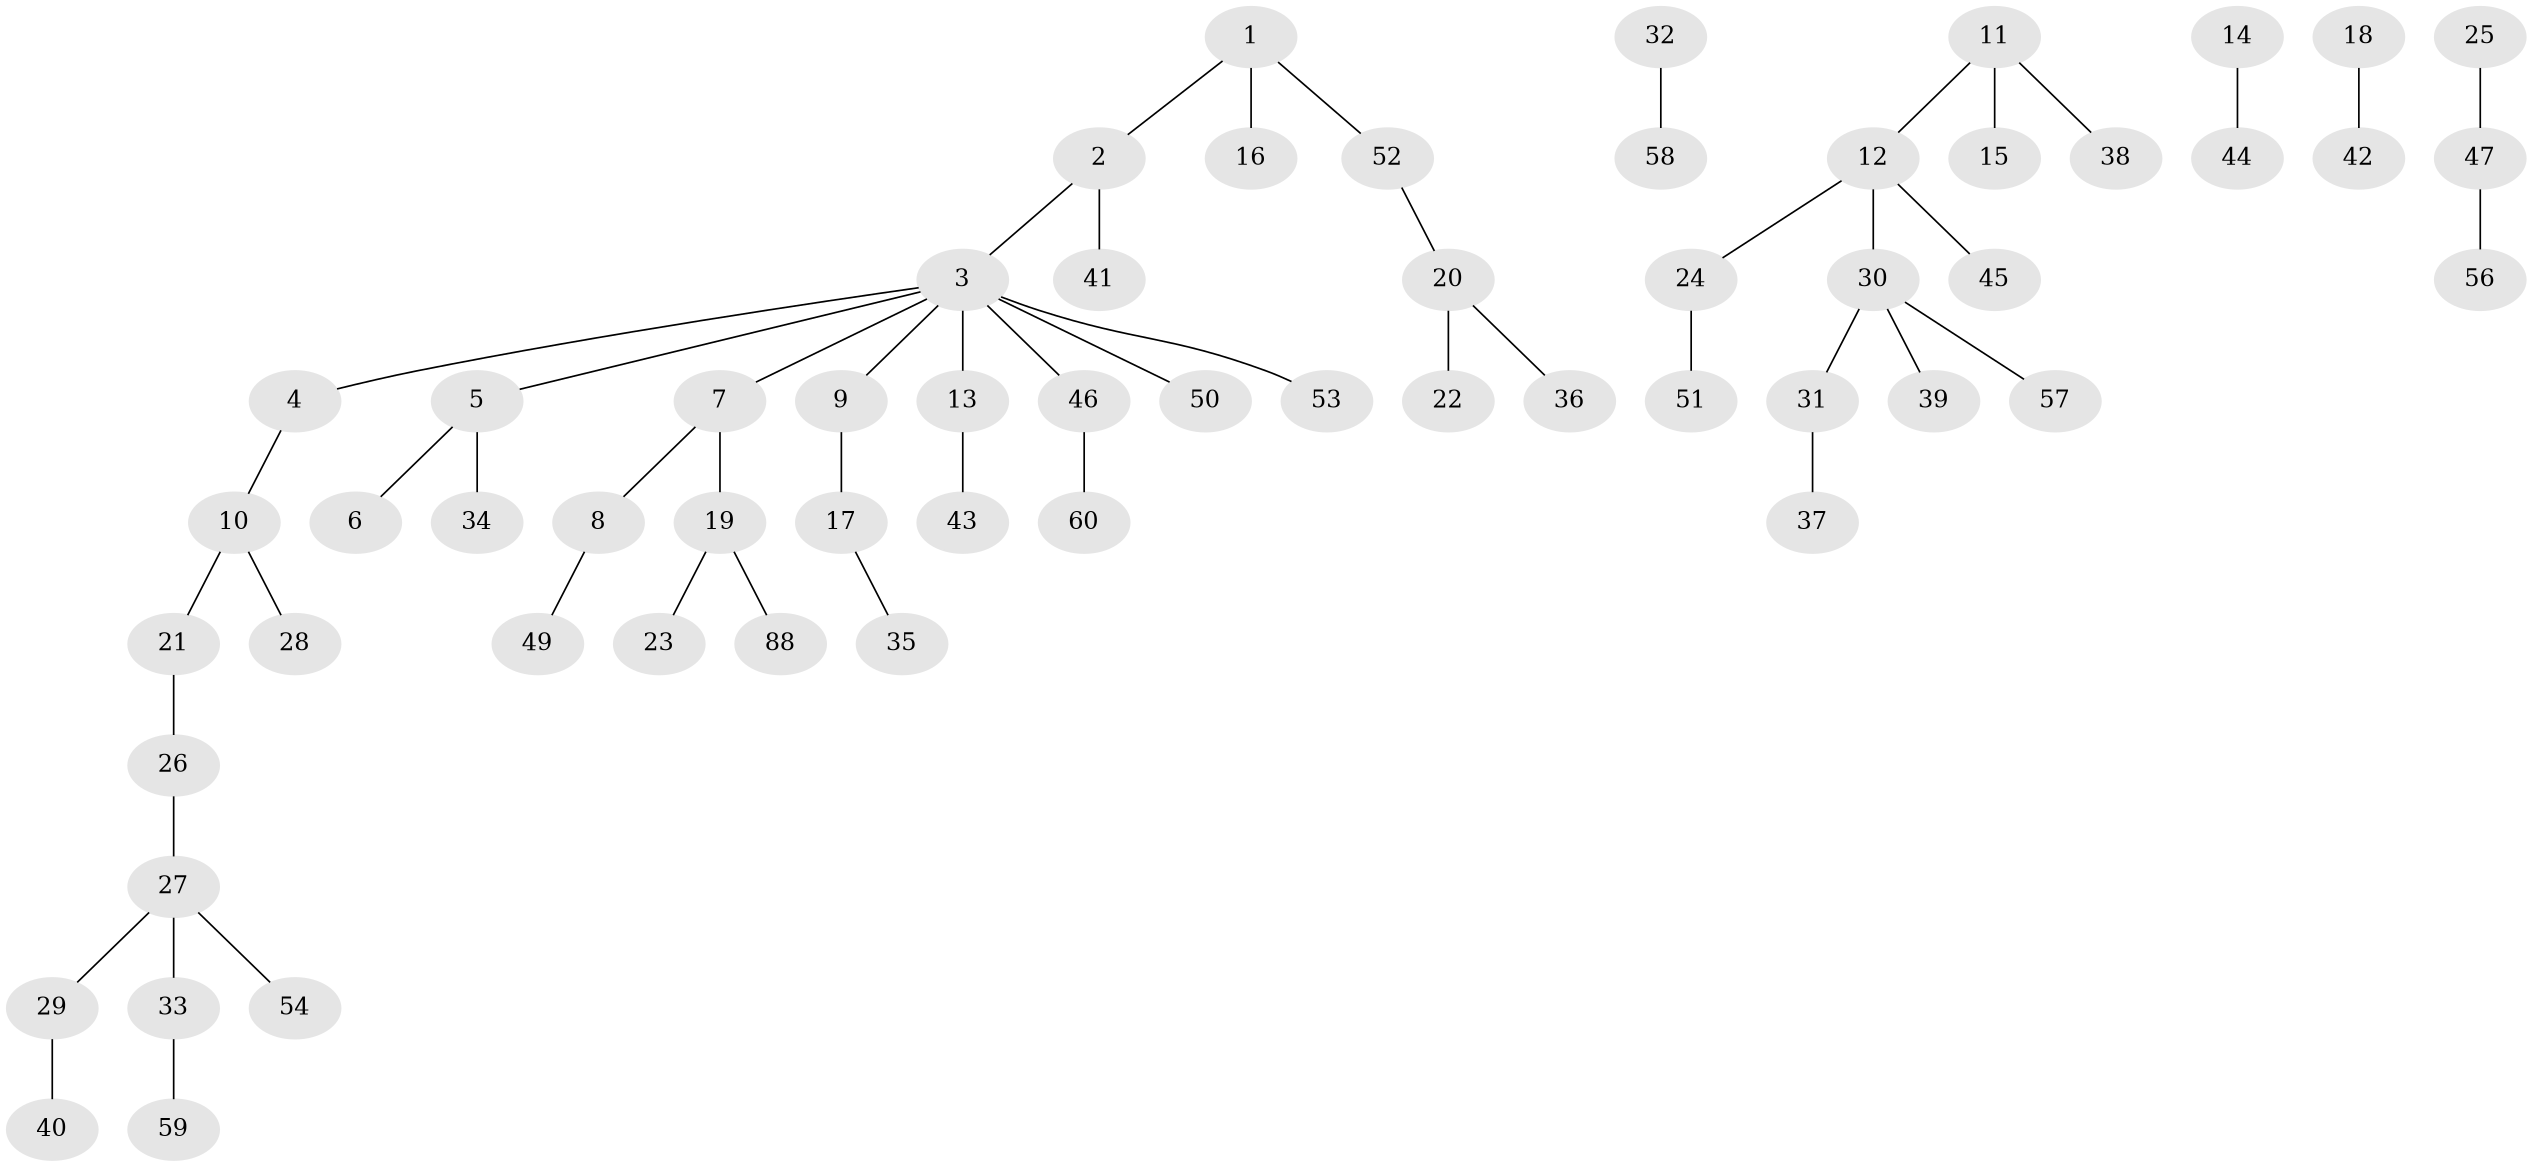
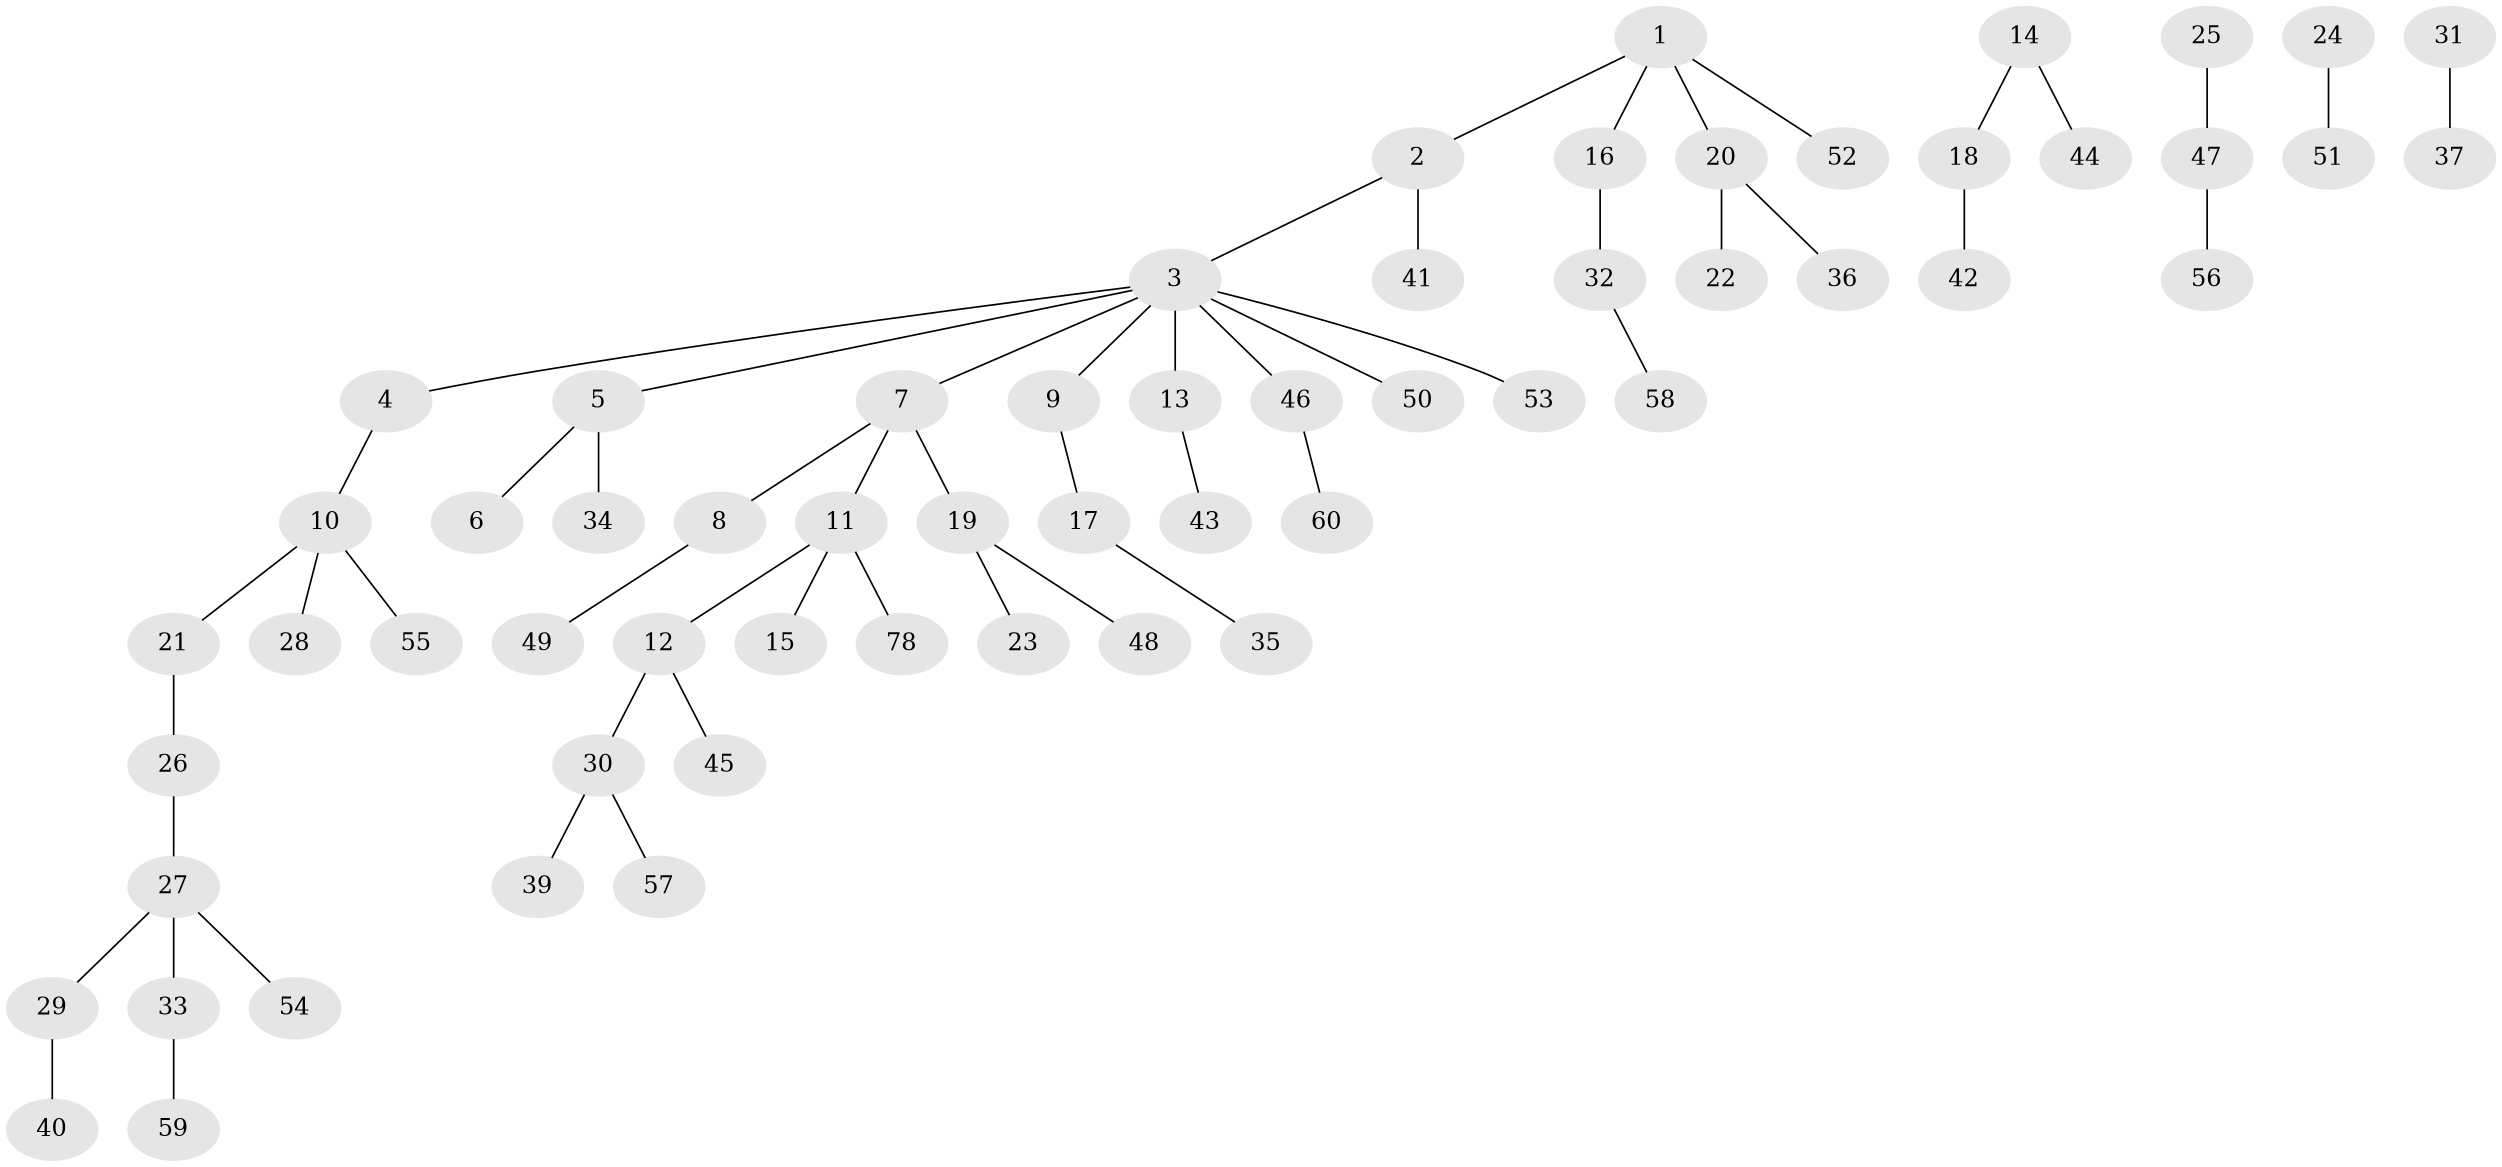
none -> (1995, 98)
(2116, 158) -> (902, 644)
(1418, 219) -> (1691, 98)
none -> (1600, 219)
(1782, 219) -> none
(1843, 341) -> none
none -> (872, 462)
none -> (416, 644)
(781, 644) -> (1145, 644)
